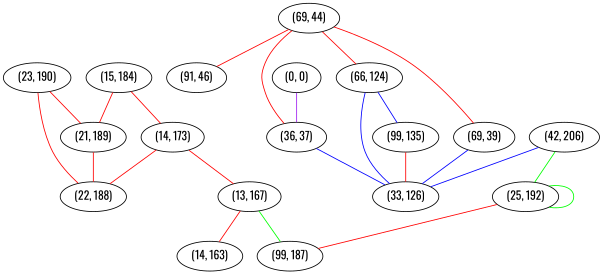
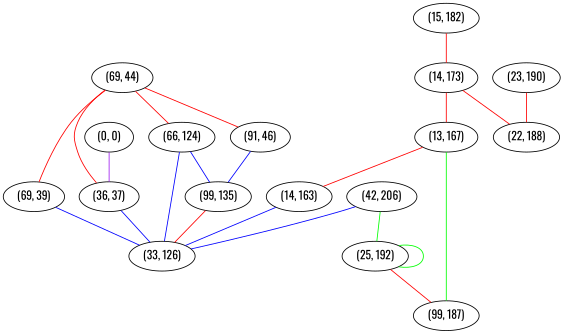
(119, 78) -> (446, 18)
(93, 137) -> none
none -> (239, 167)
none -> (231, 226)
